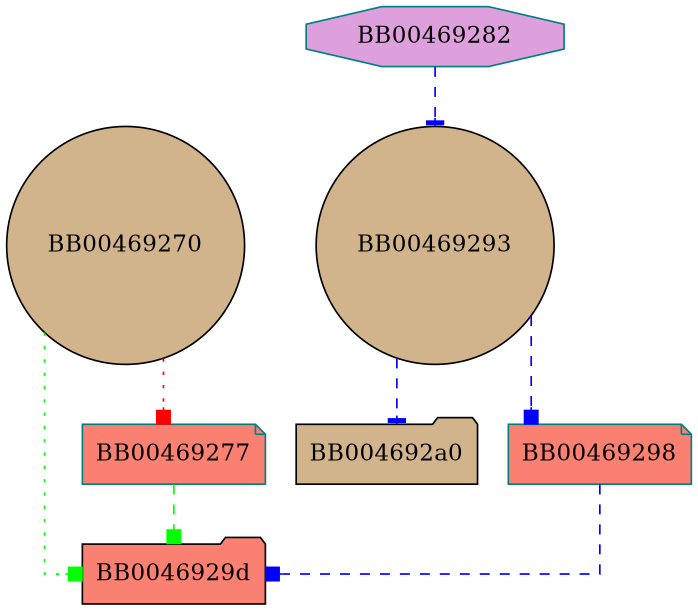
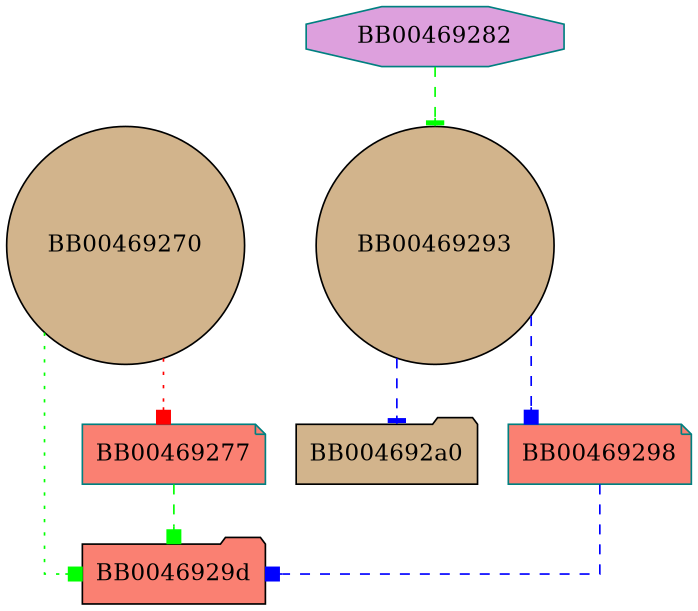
(435, 92) -> (435, 92)
